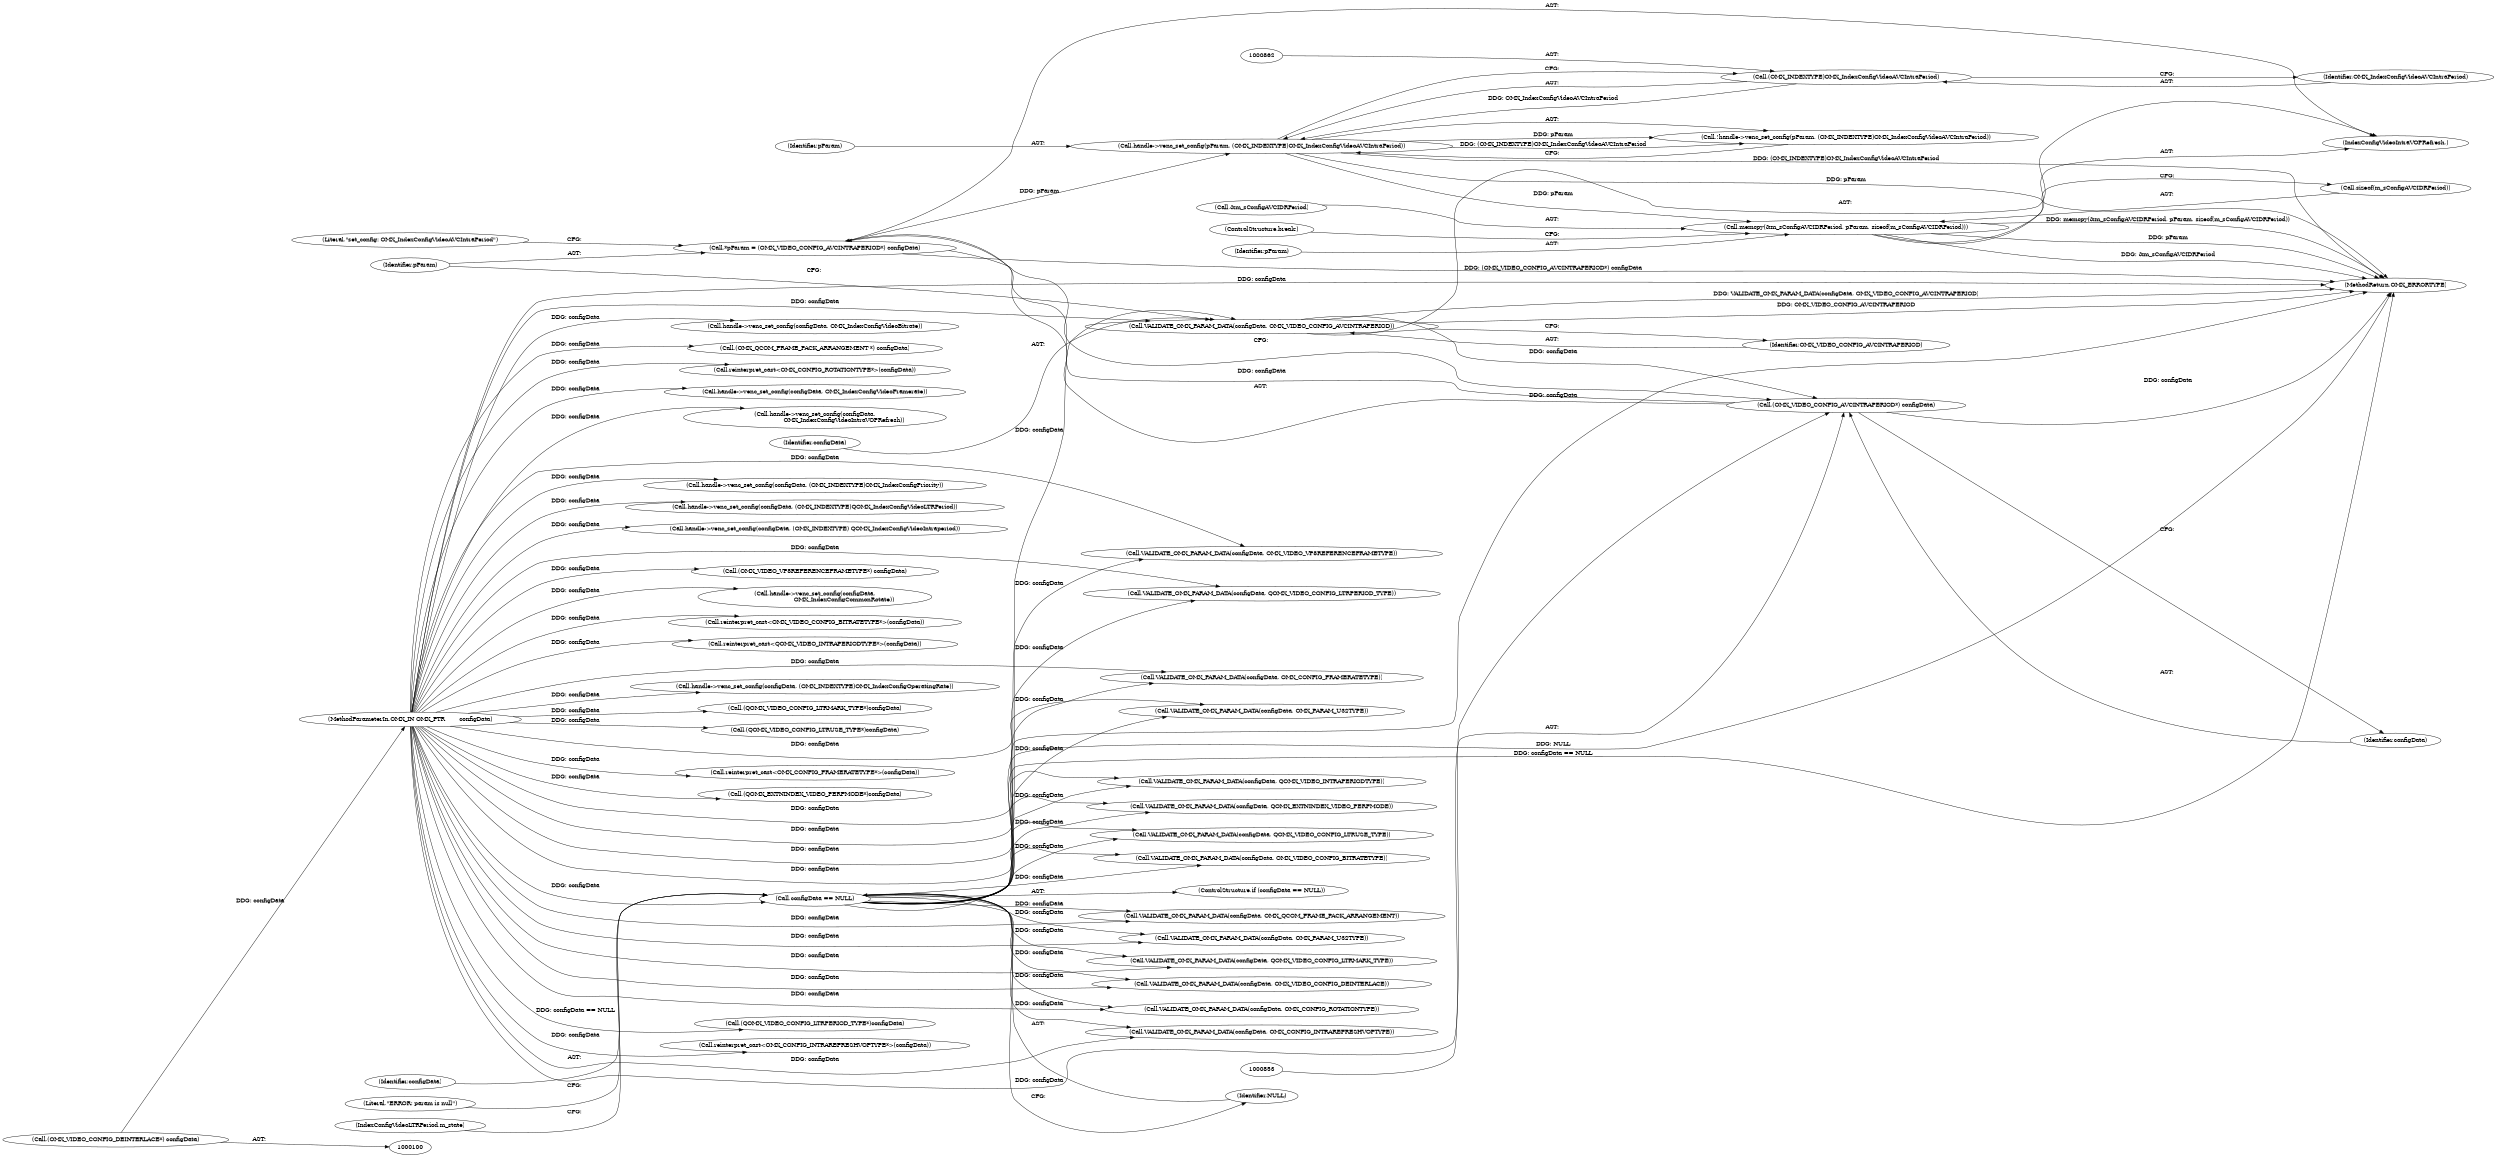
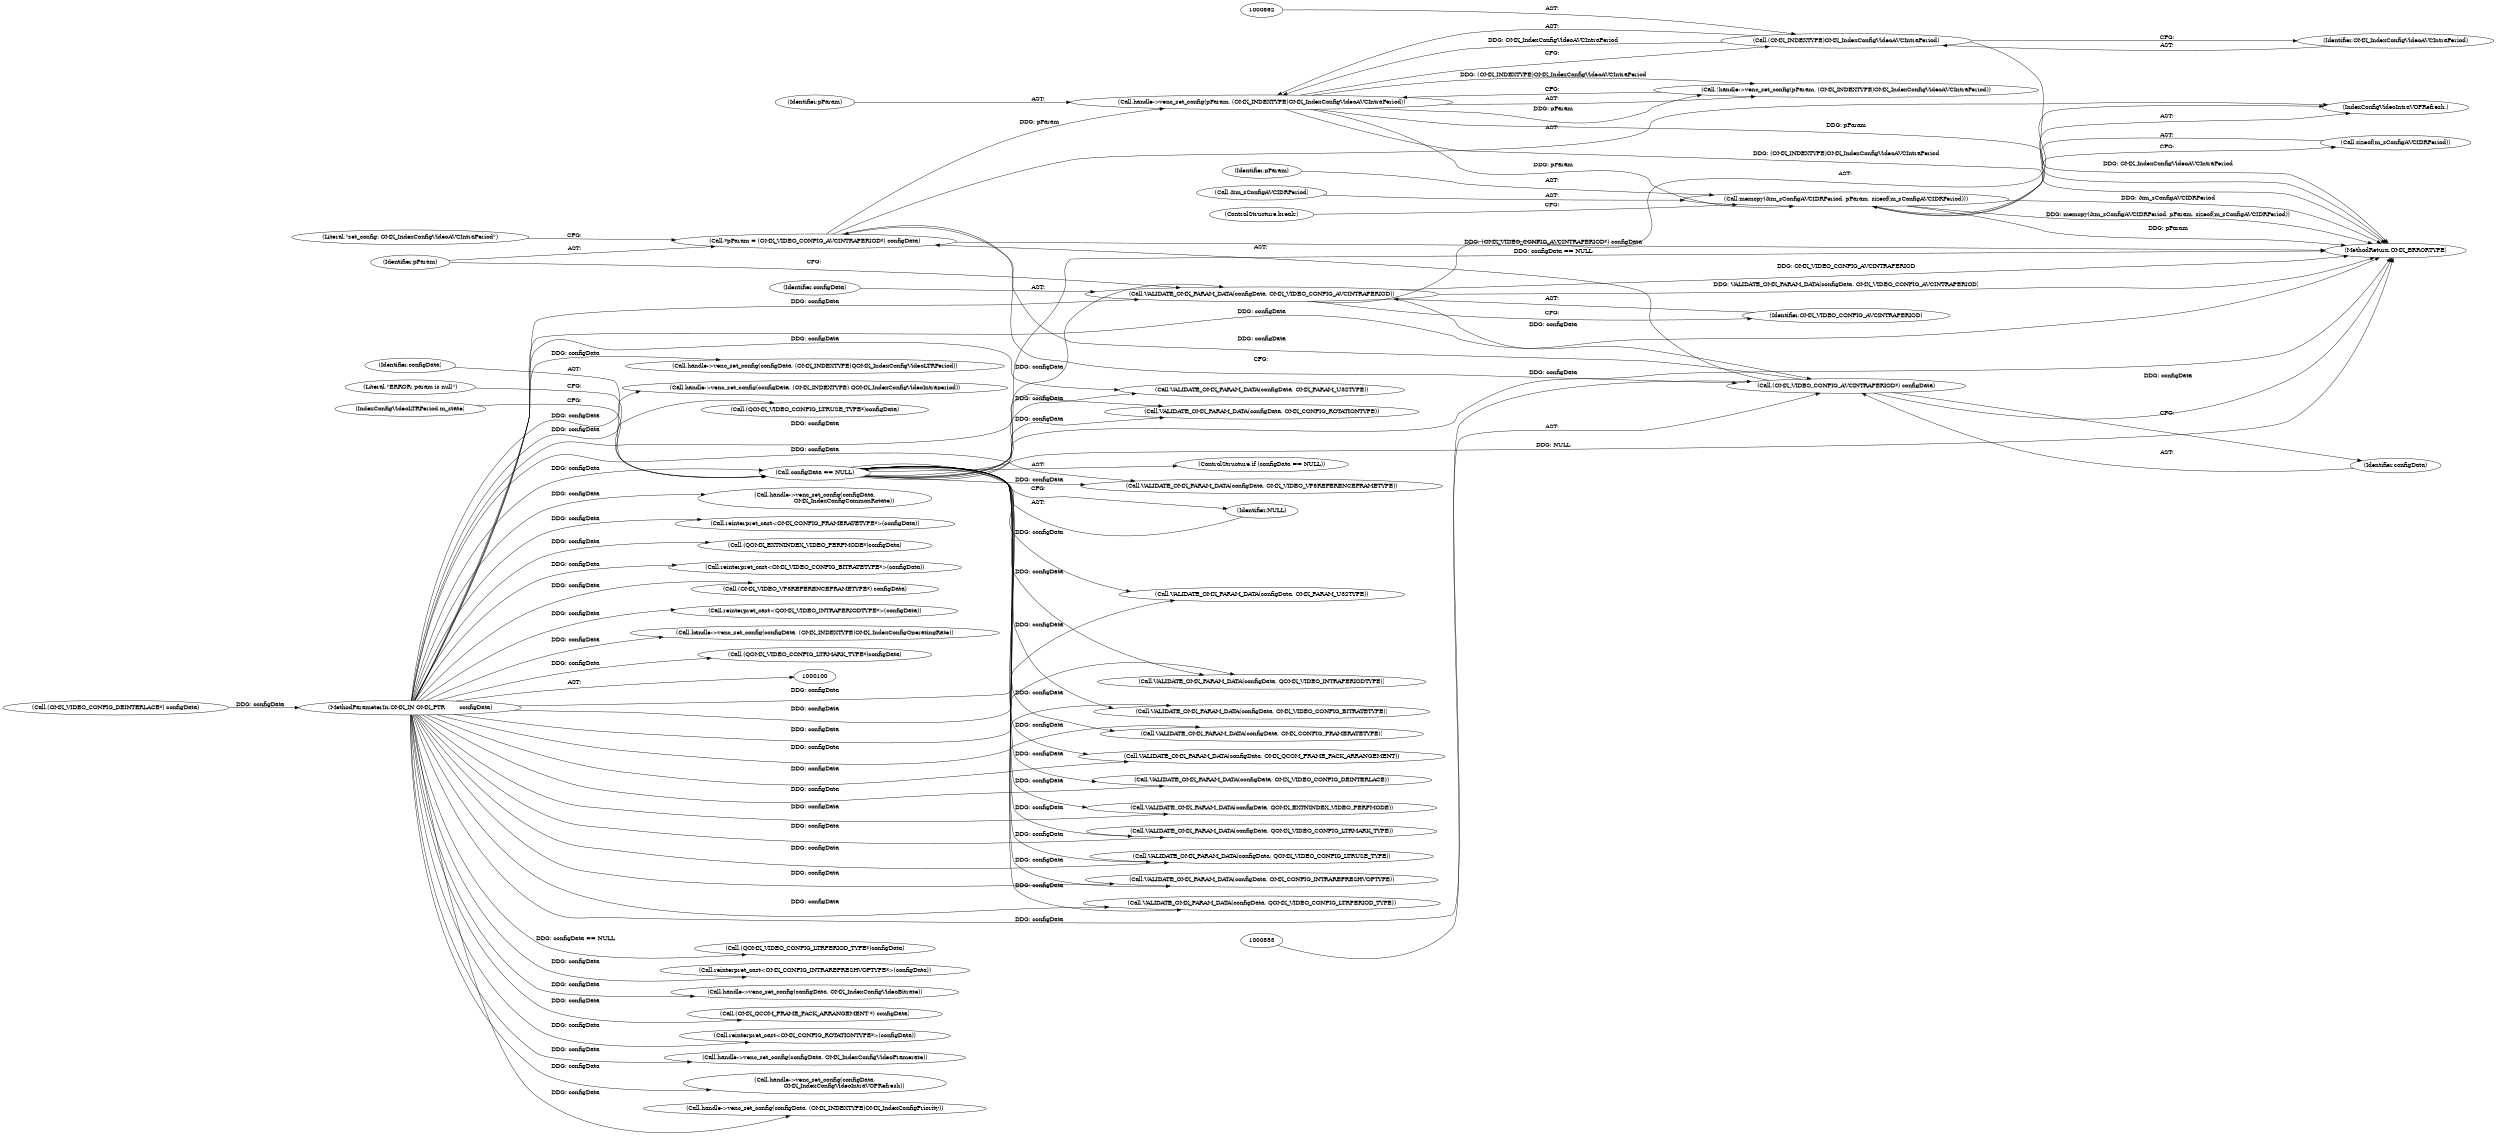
none -> (2142, 172)
(303, 1145) -> (622, 685)
